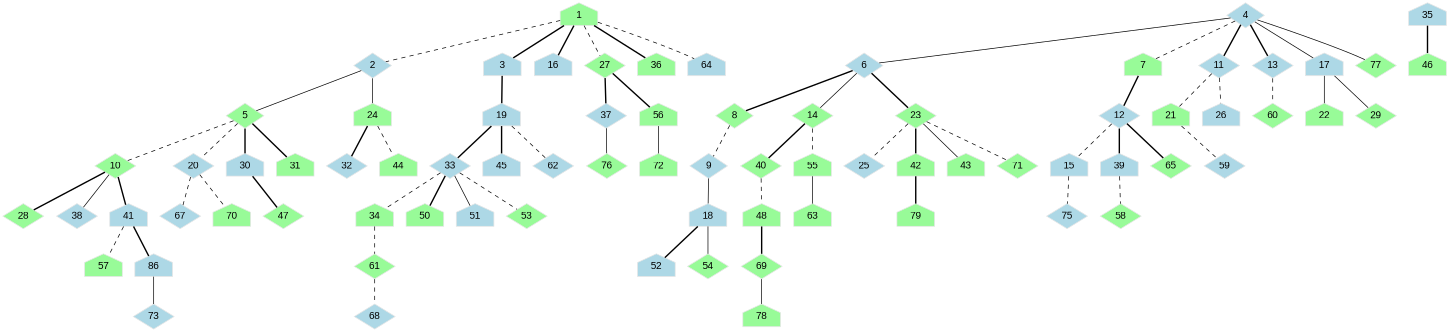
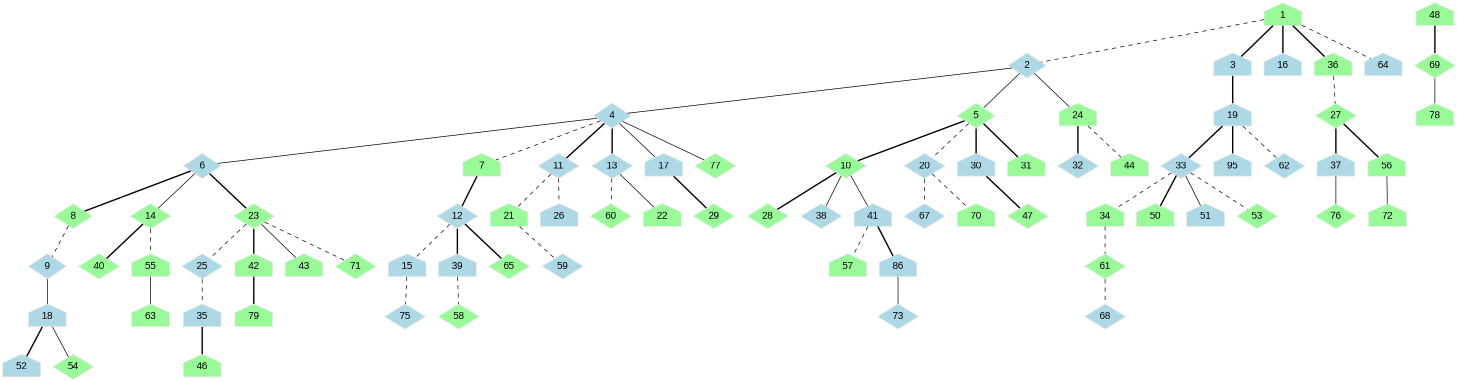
(592, 41) -> (1334, 90)
(1324, 90) -> (637, 191)
none -> (820, 91)
(1351, 92) -> (690, 192)
(606, 116) -> (1336, 166)
(180, 141) -> (911, 141)
(502, 166) -> (1233, 166)
(122, 191) -> (859, 191)
(761, 191) -> none
none -> (202, 292)
